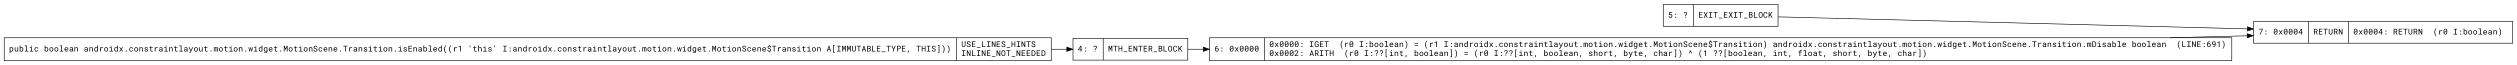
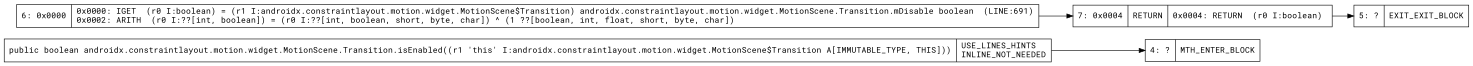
(2013, 23) -> (1340, 16)
(1196, 49) -> none
